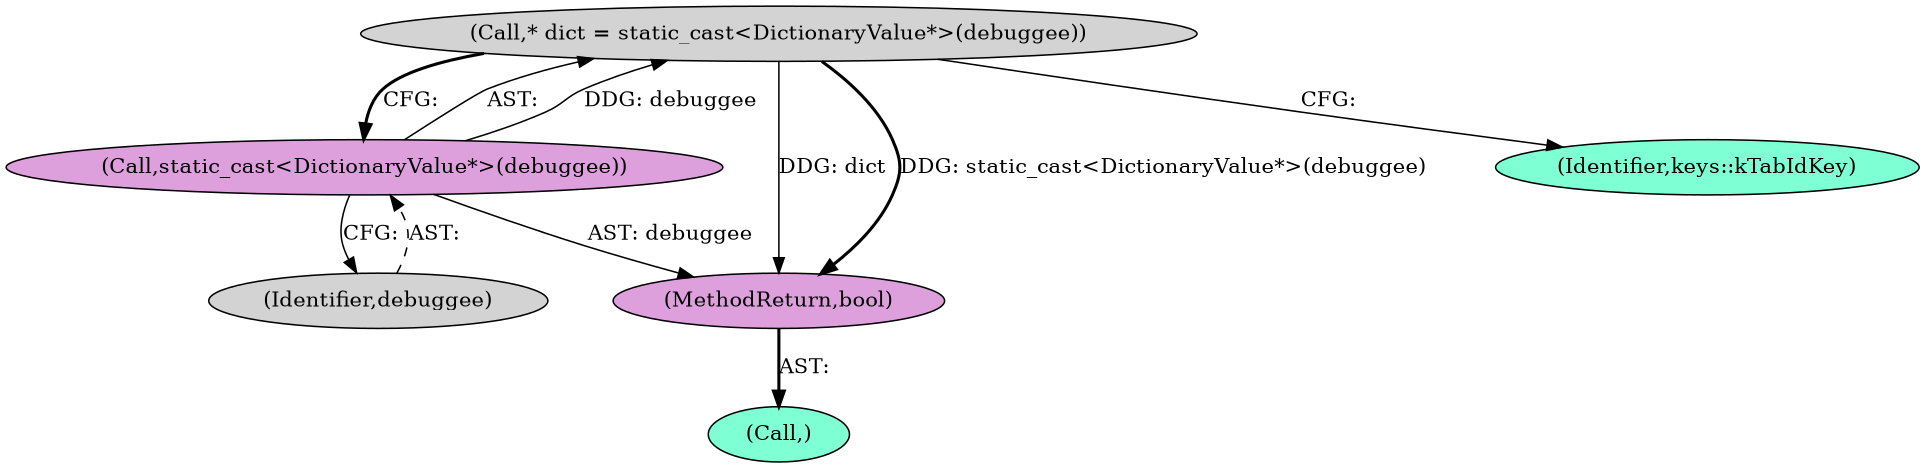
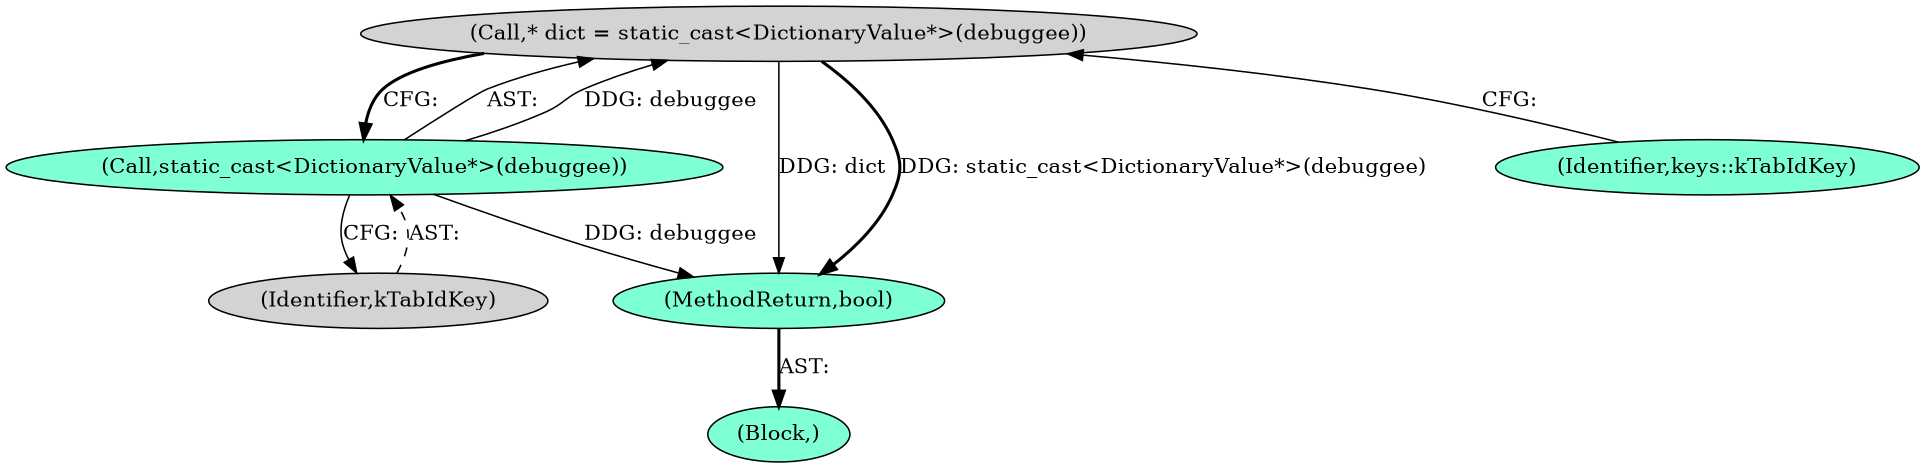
(1242, 104) -> (1353, 86)
(364, 167) -> (364, 167)
(671, 234) -> (671, 234)
(378, 301) -> (378, 301)
(779, 301) -> (779, 301)
(779, 434) -> (779, 434)
